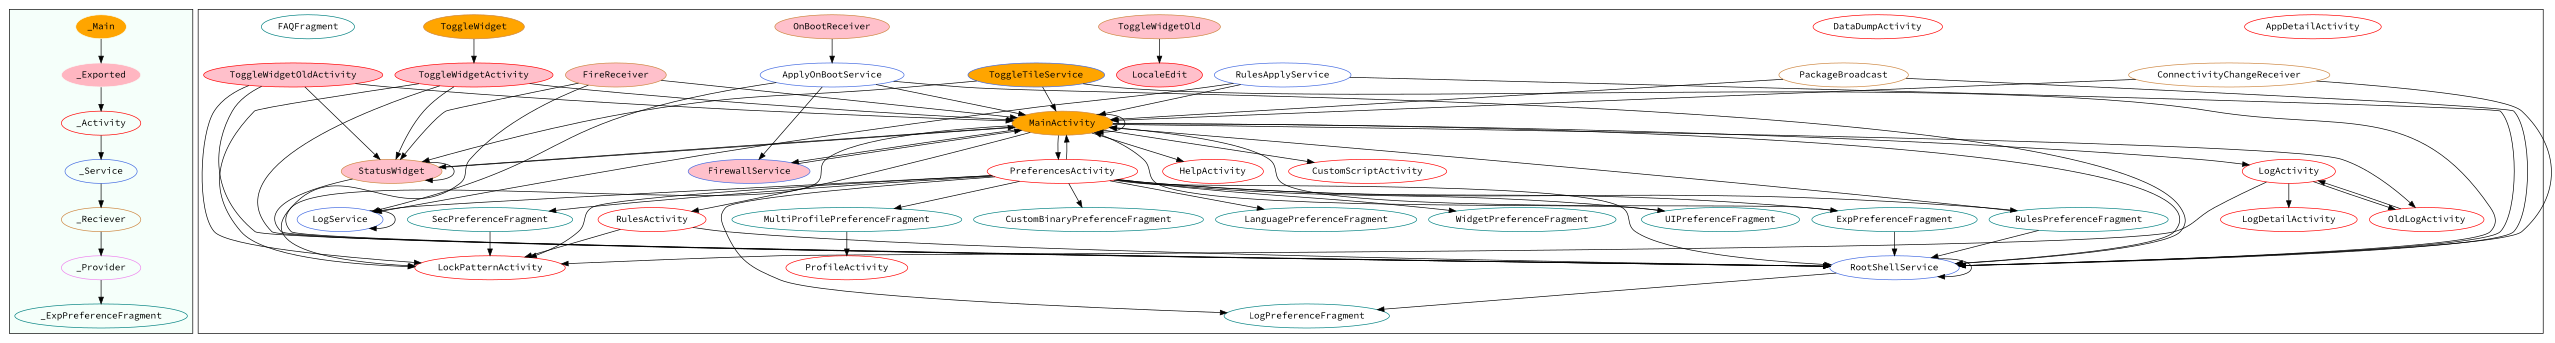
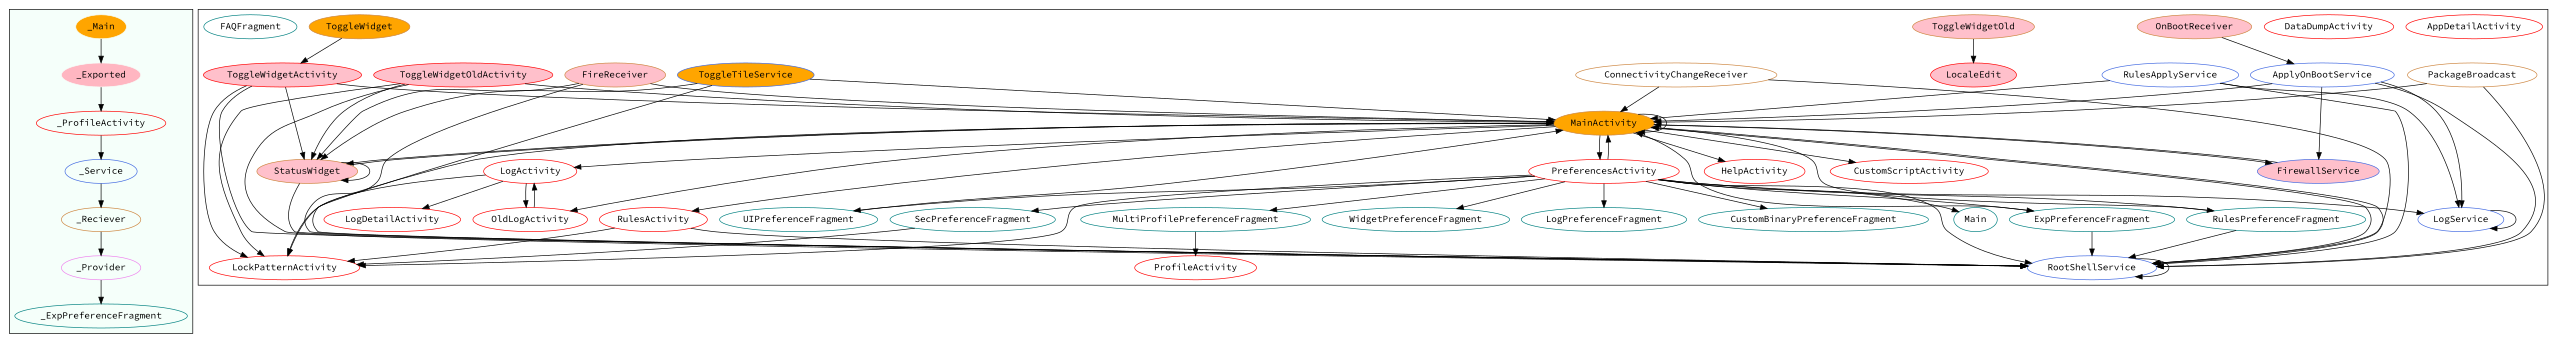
(101, 123) -> (101, 123)
(1316, 220) -> (1976, 220)
(1610, 291) -> (2146, 174)
